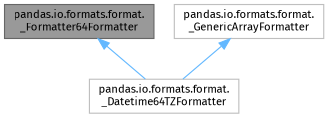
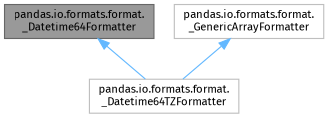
(79, 22) -> (79, 22)
